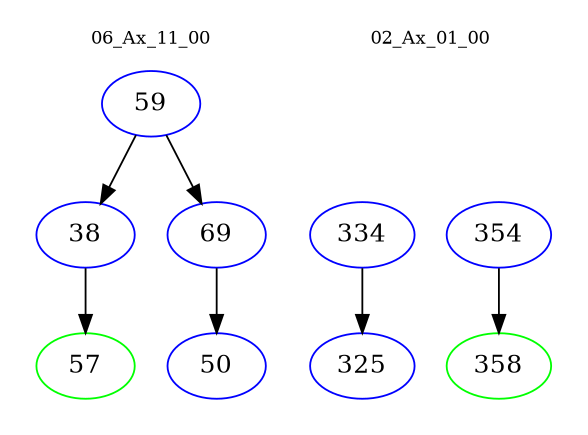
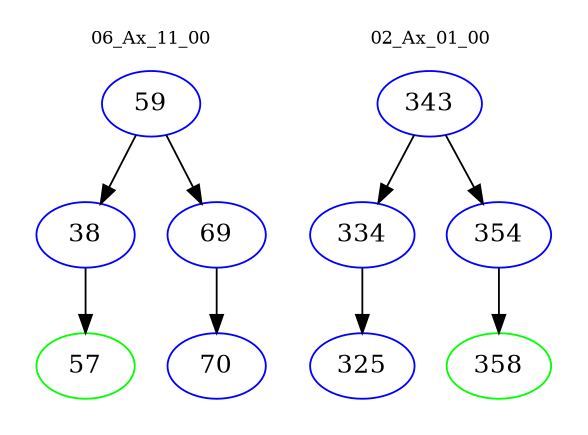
none -> (430, 104)
(217, 366) -> (217, 366)
